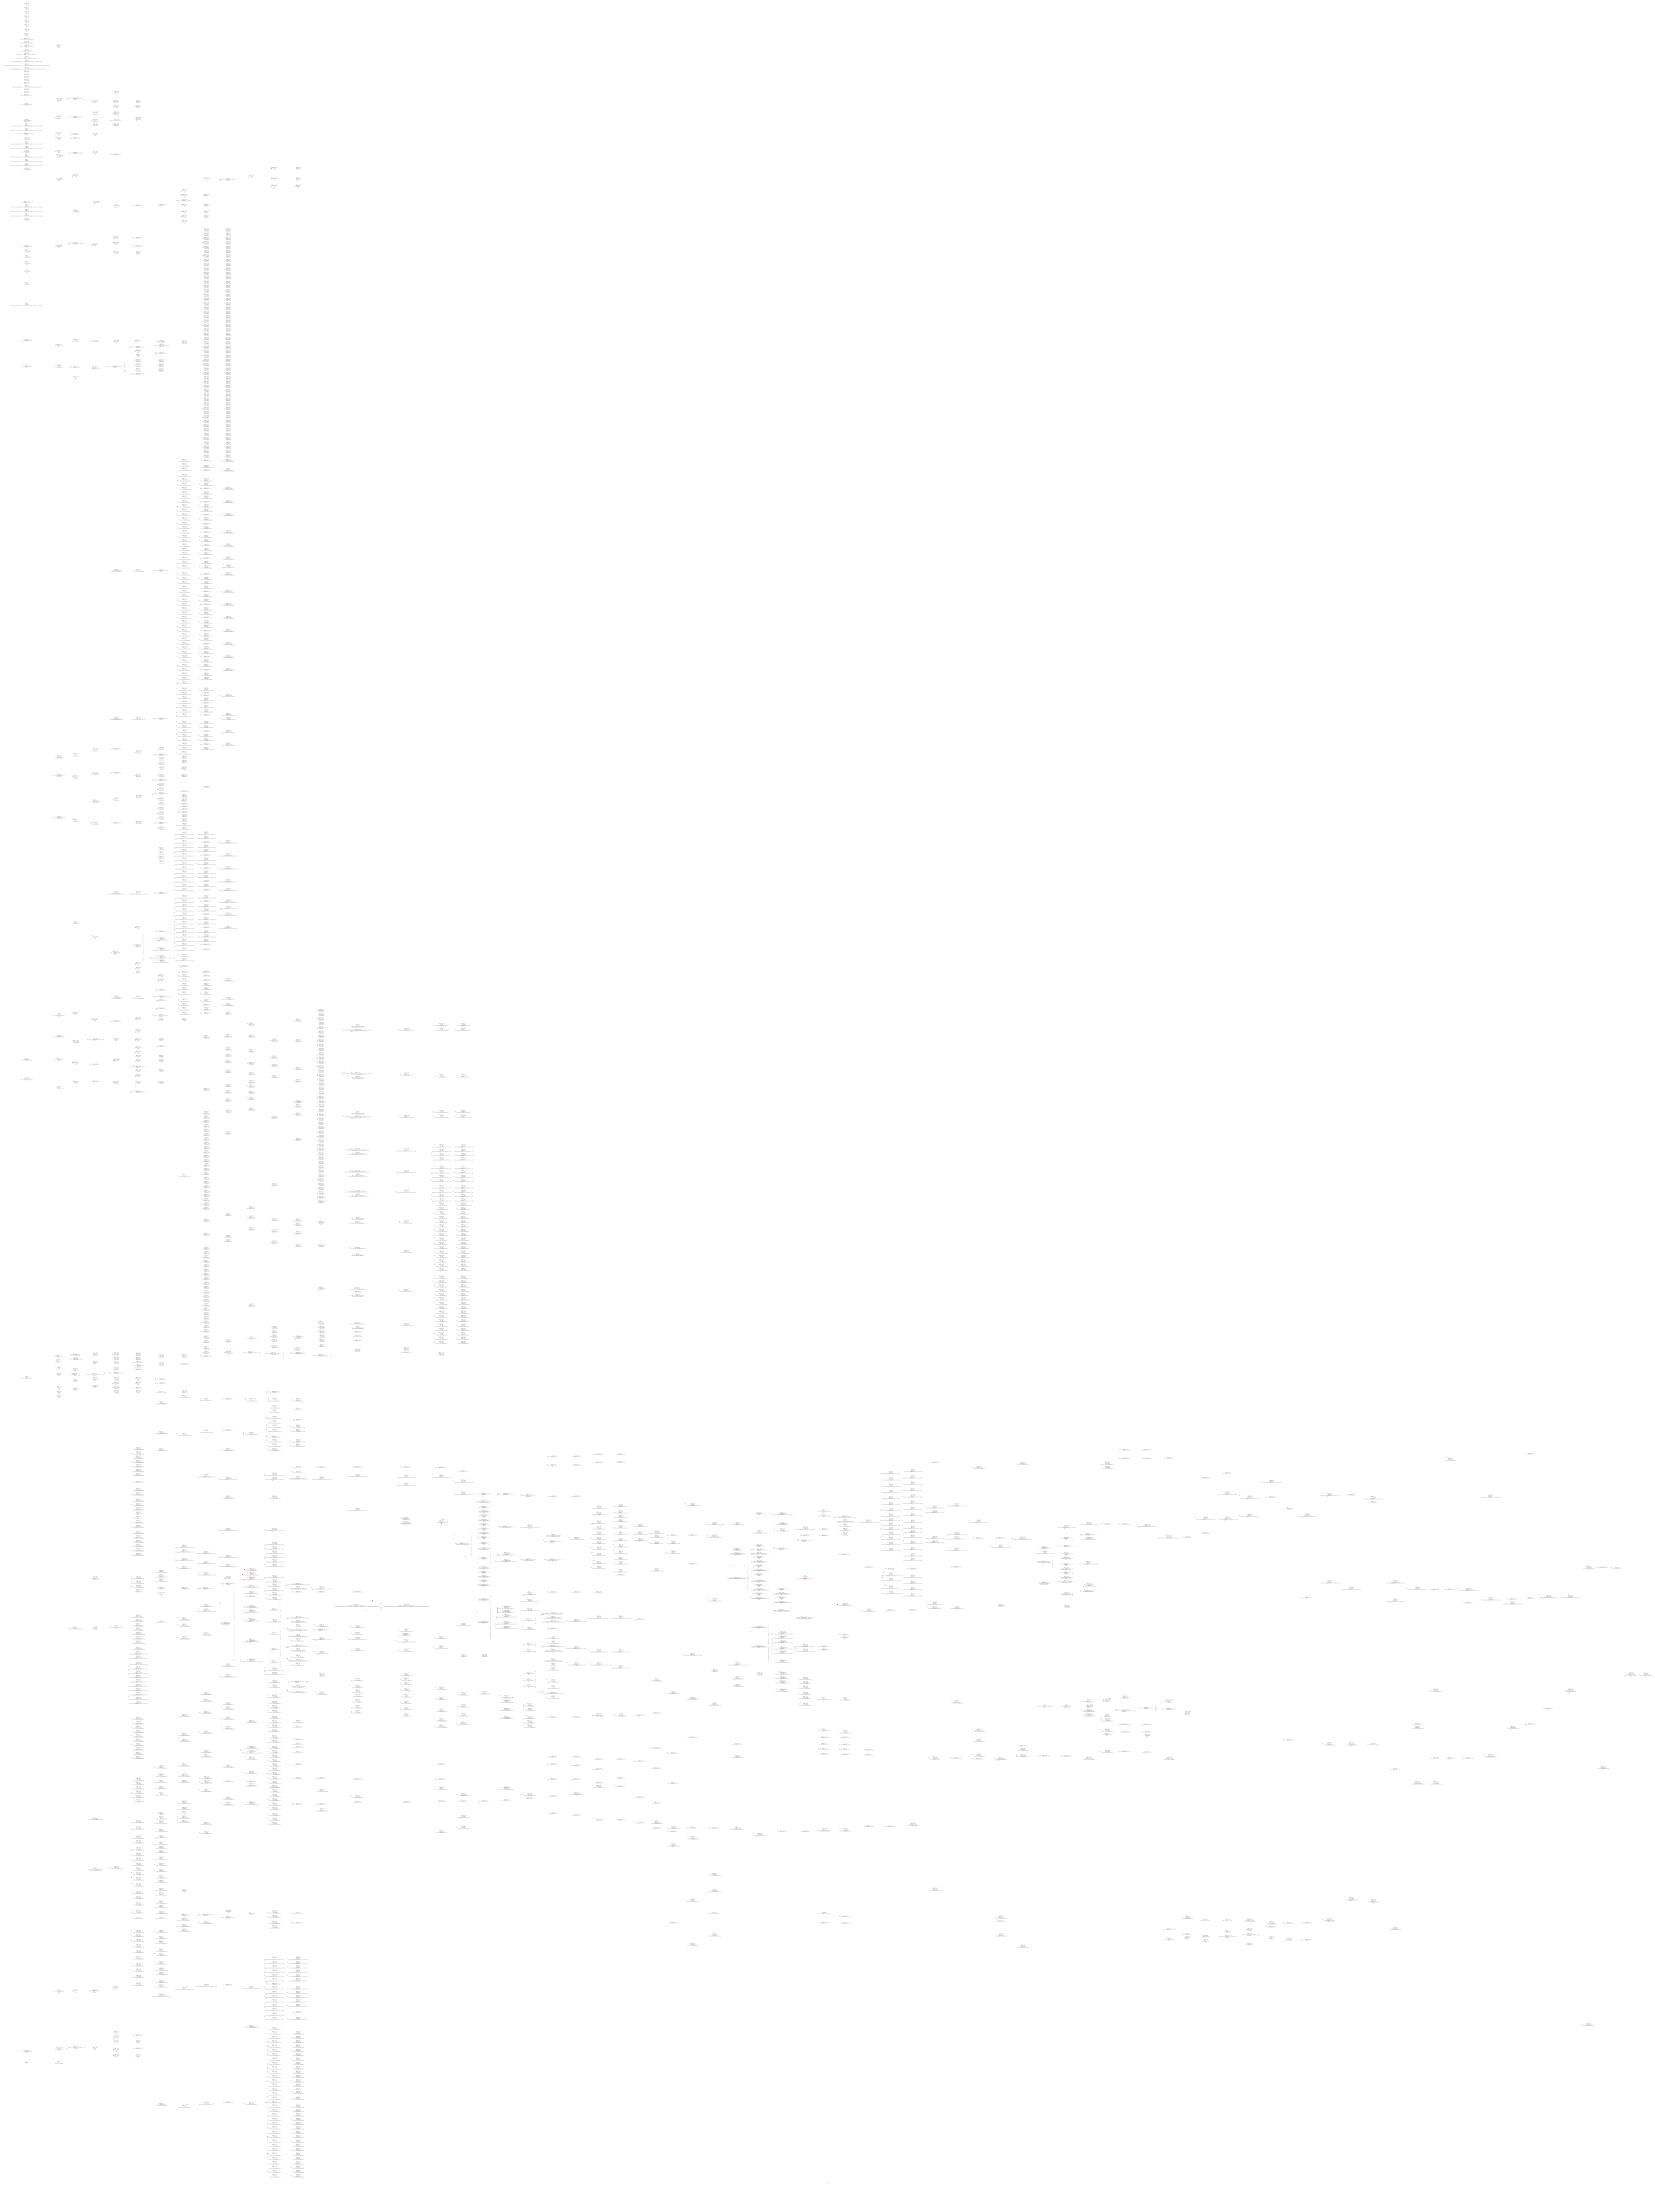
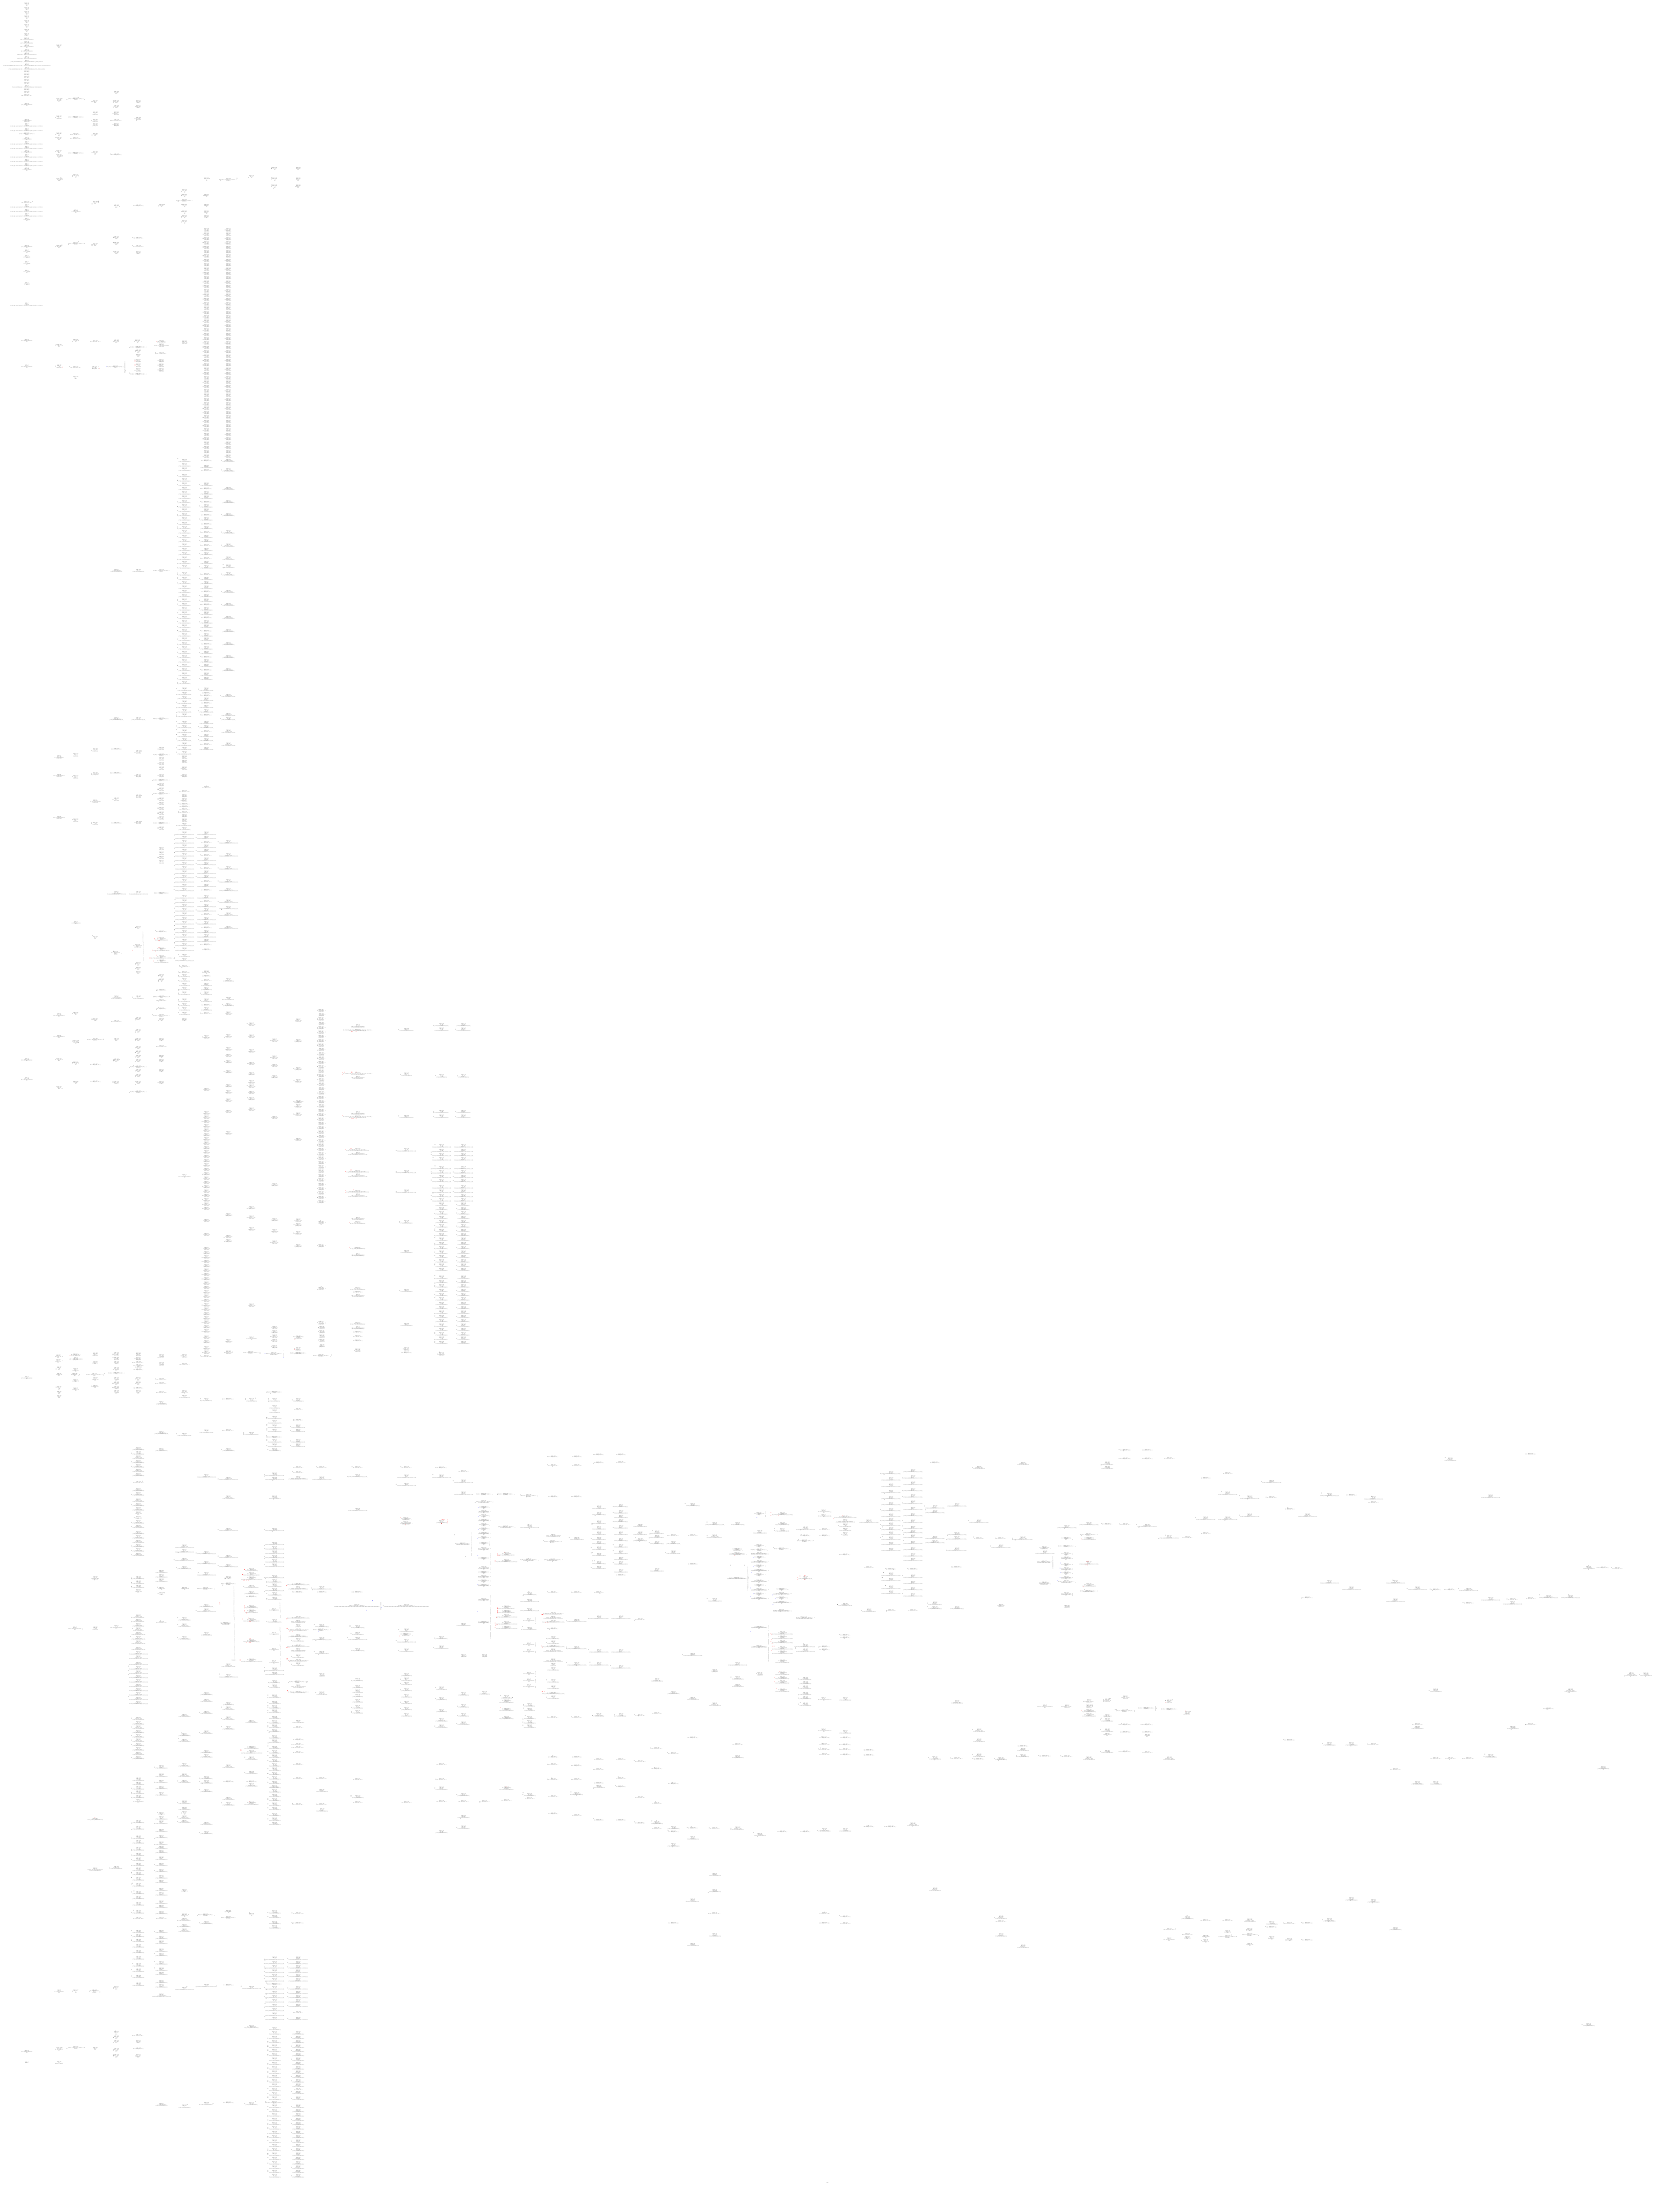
(206, 480) -> none
